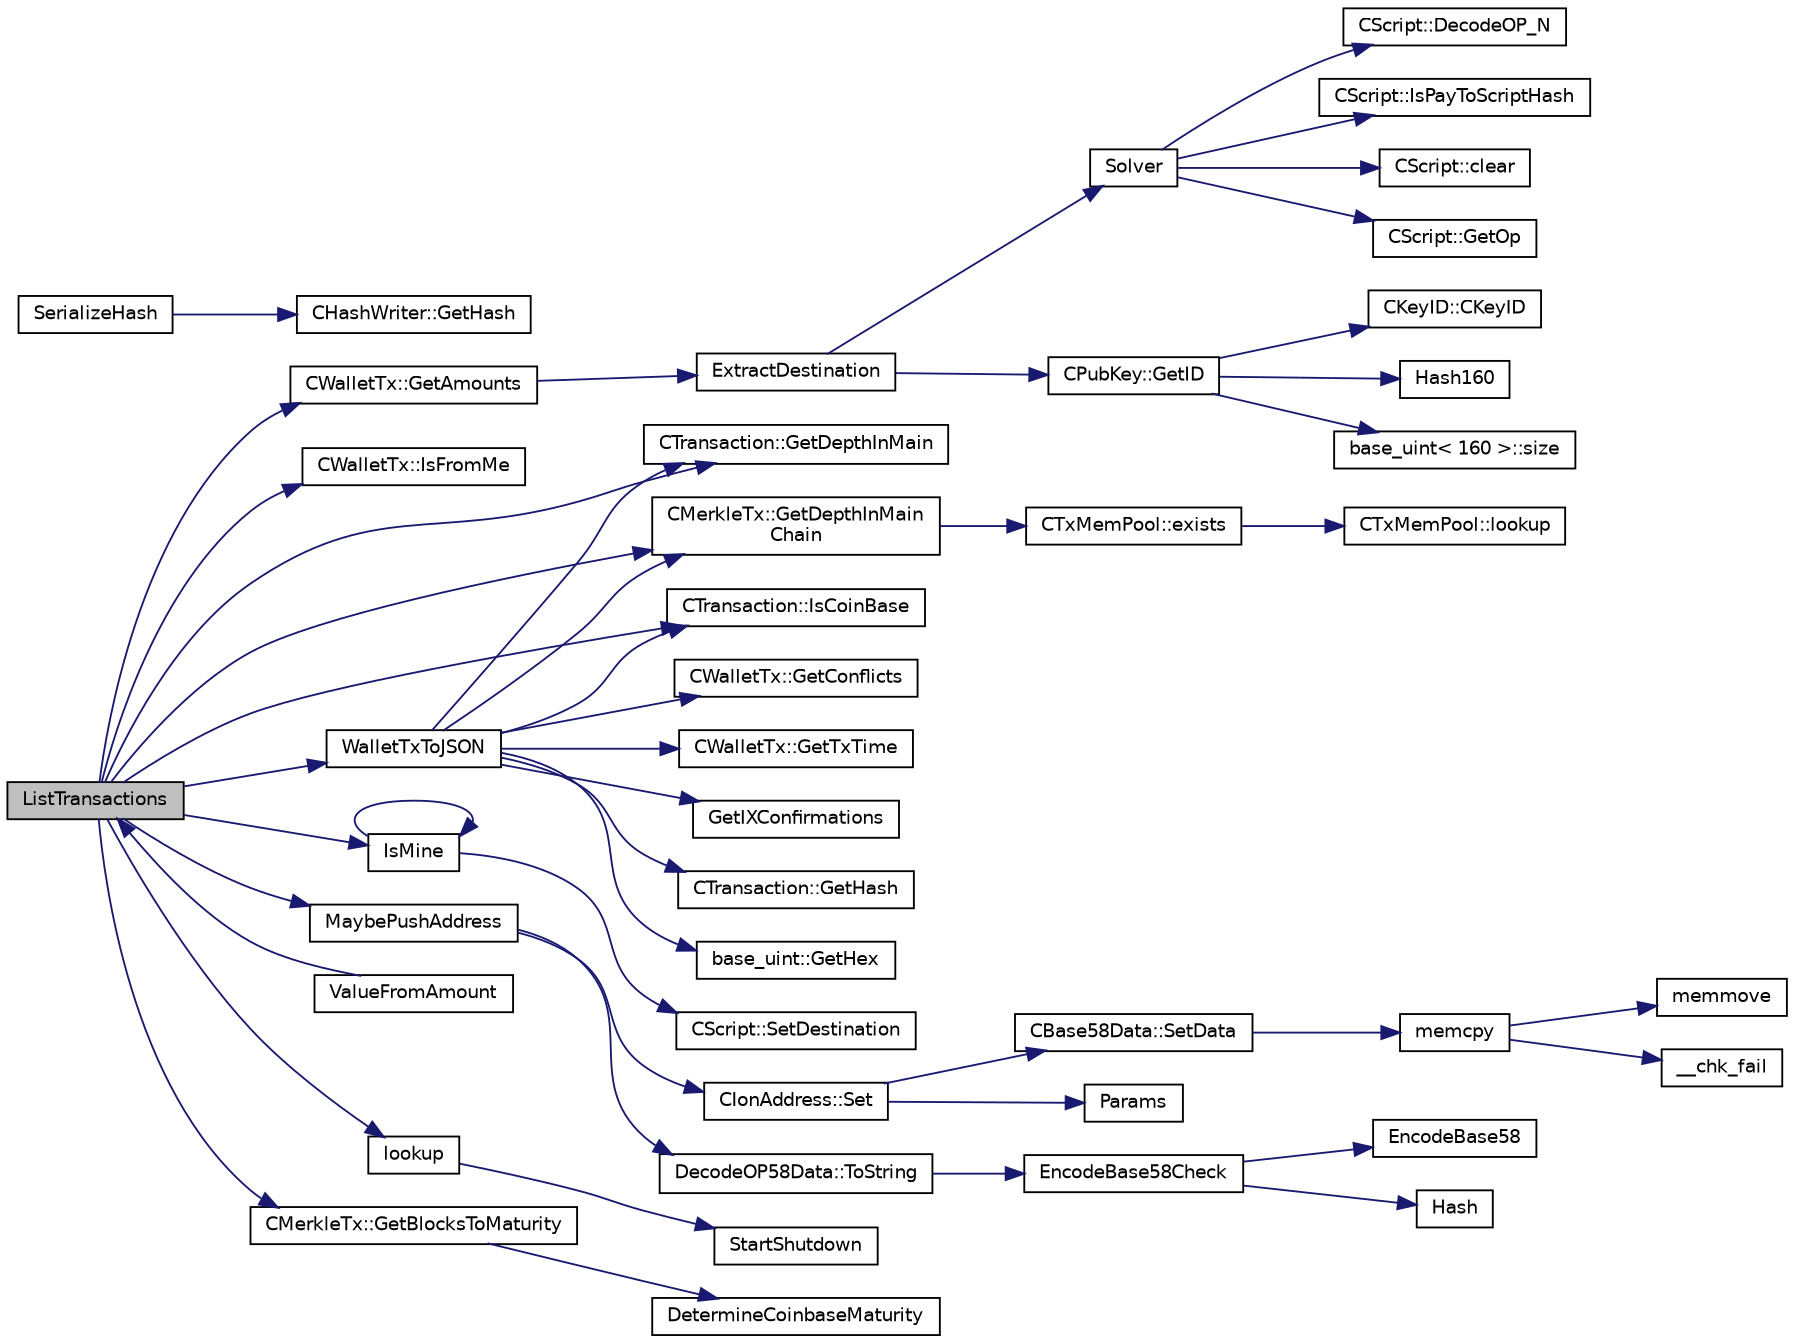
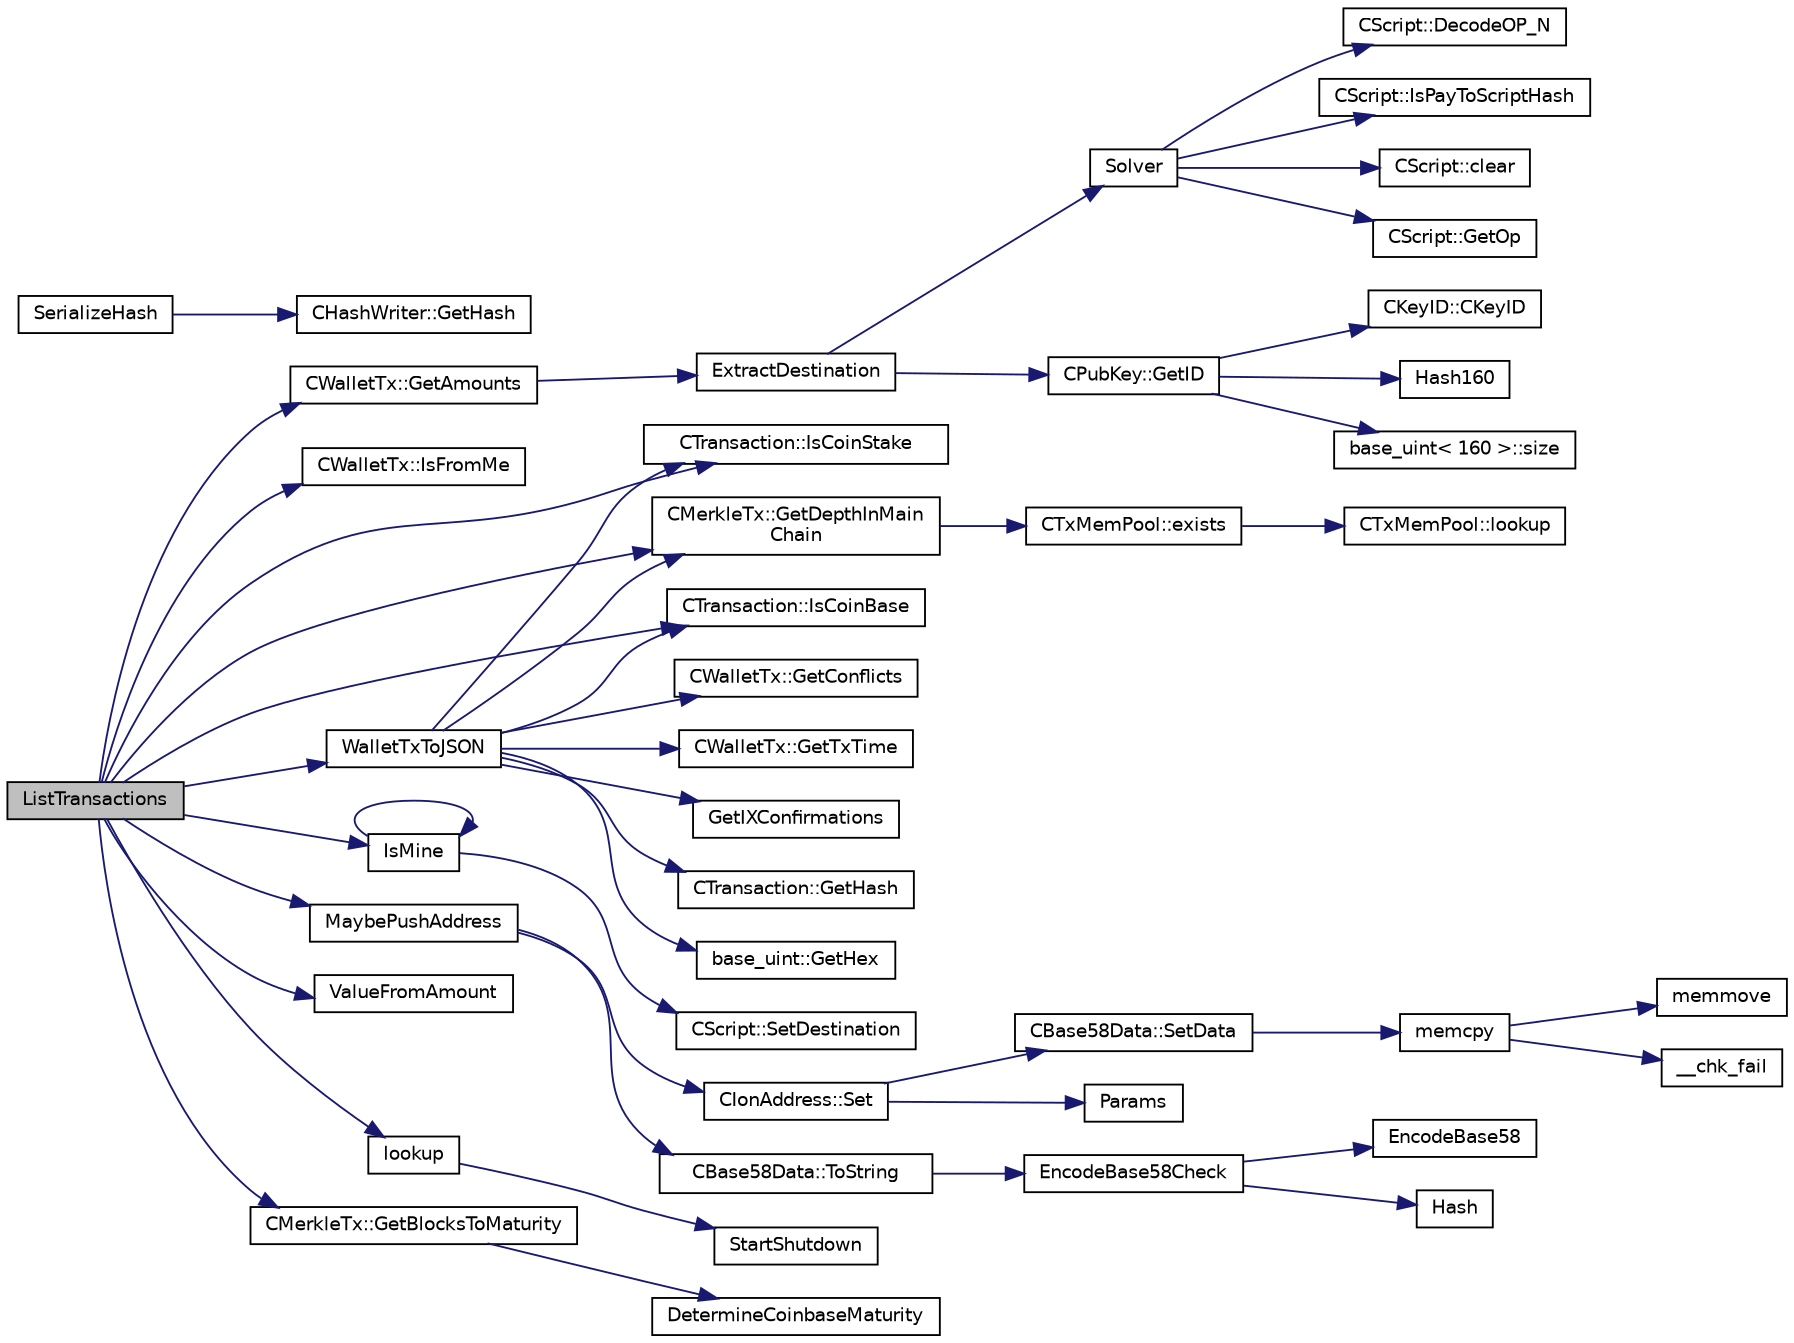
(796, 444) -> (796, 444)
(231, 929) -> (184, 924)
(796, 1174) -> (796, 1174)
